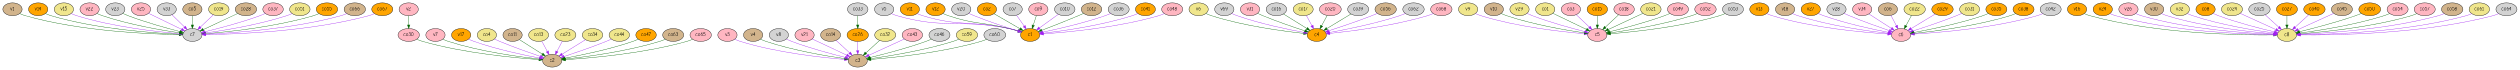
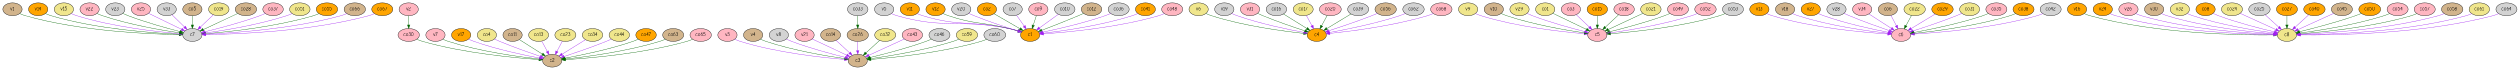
(1224, 9) -> (1224, 9)
(1996, 9) -> (1996, 9)
(1654, 25) -> (1654, 25)
(858, 35) -> (858, 35)
